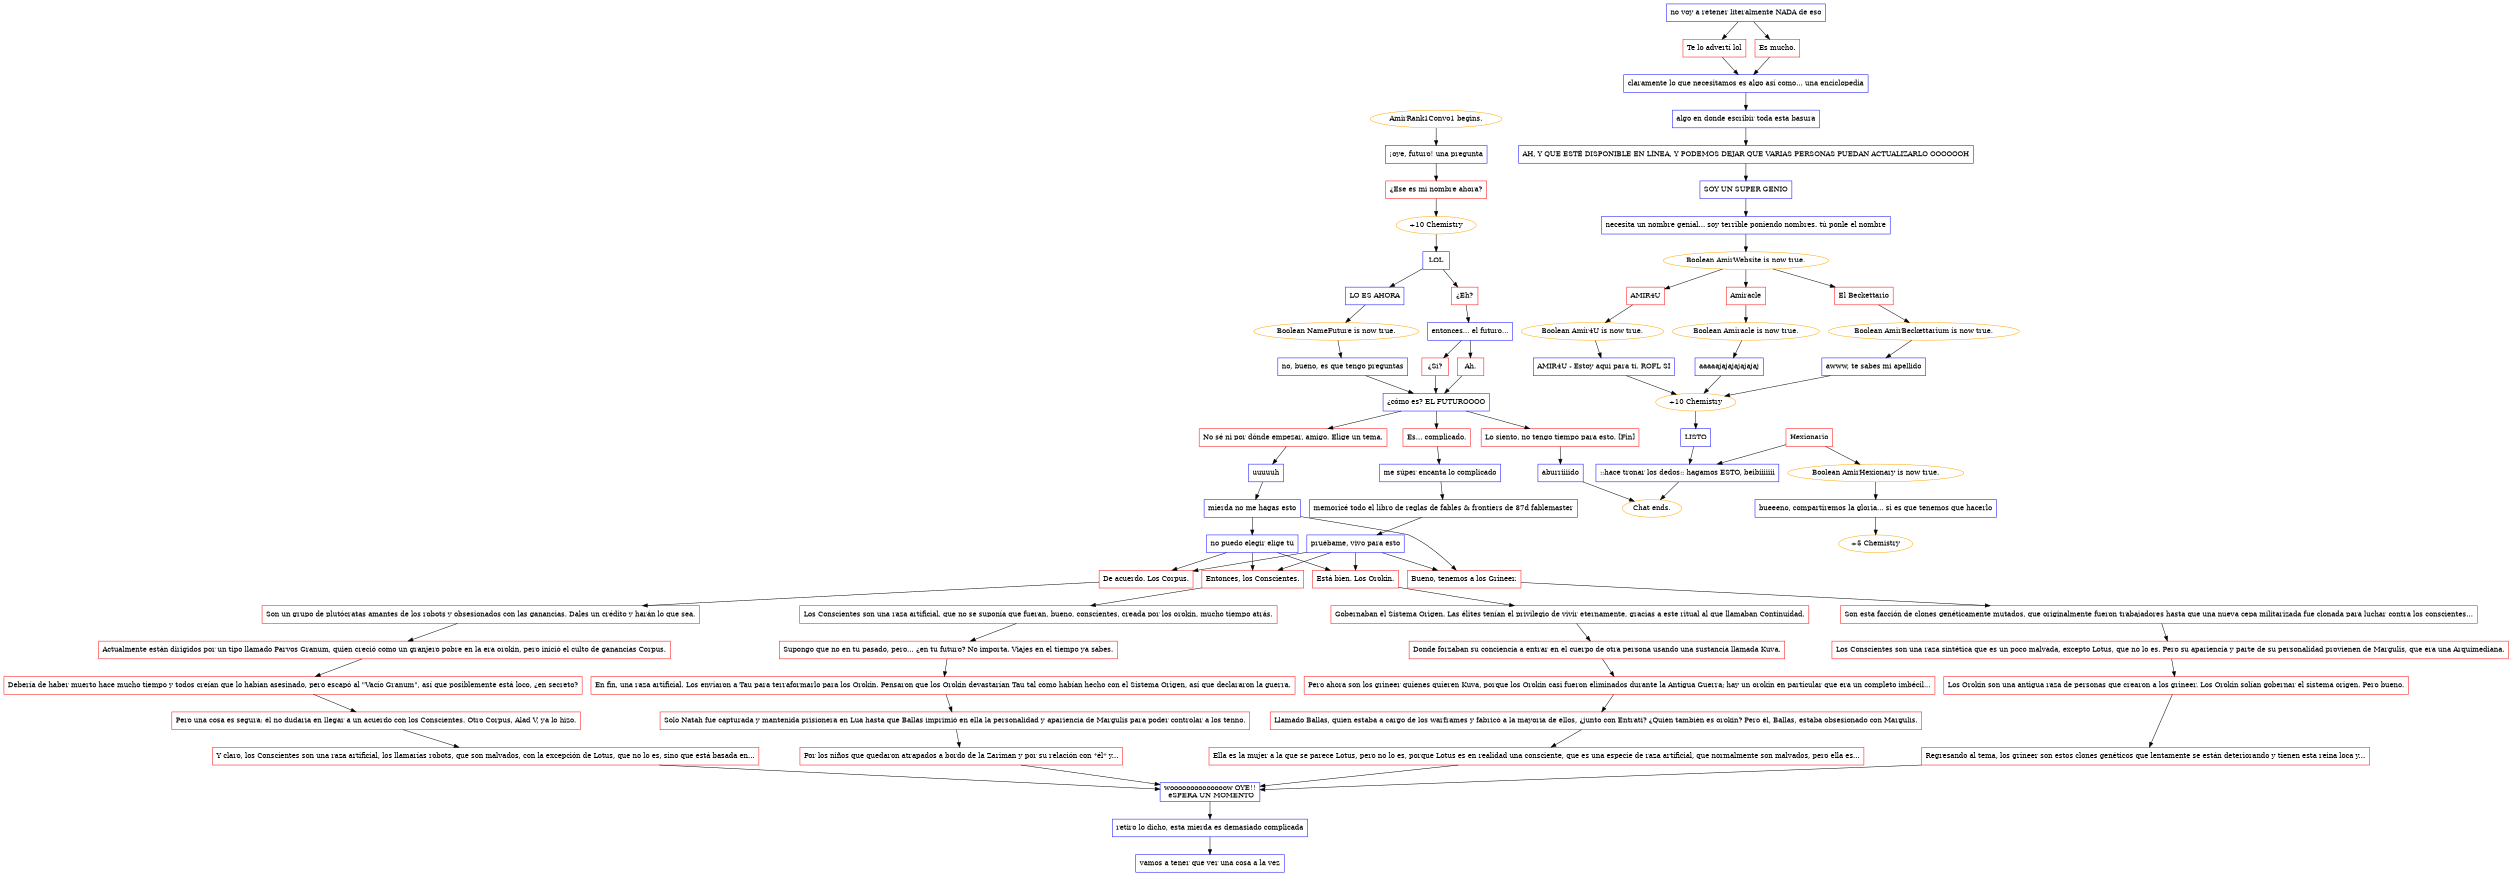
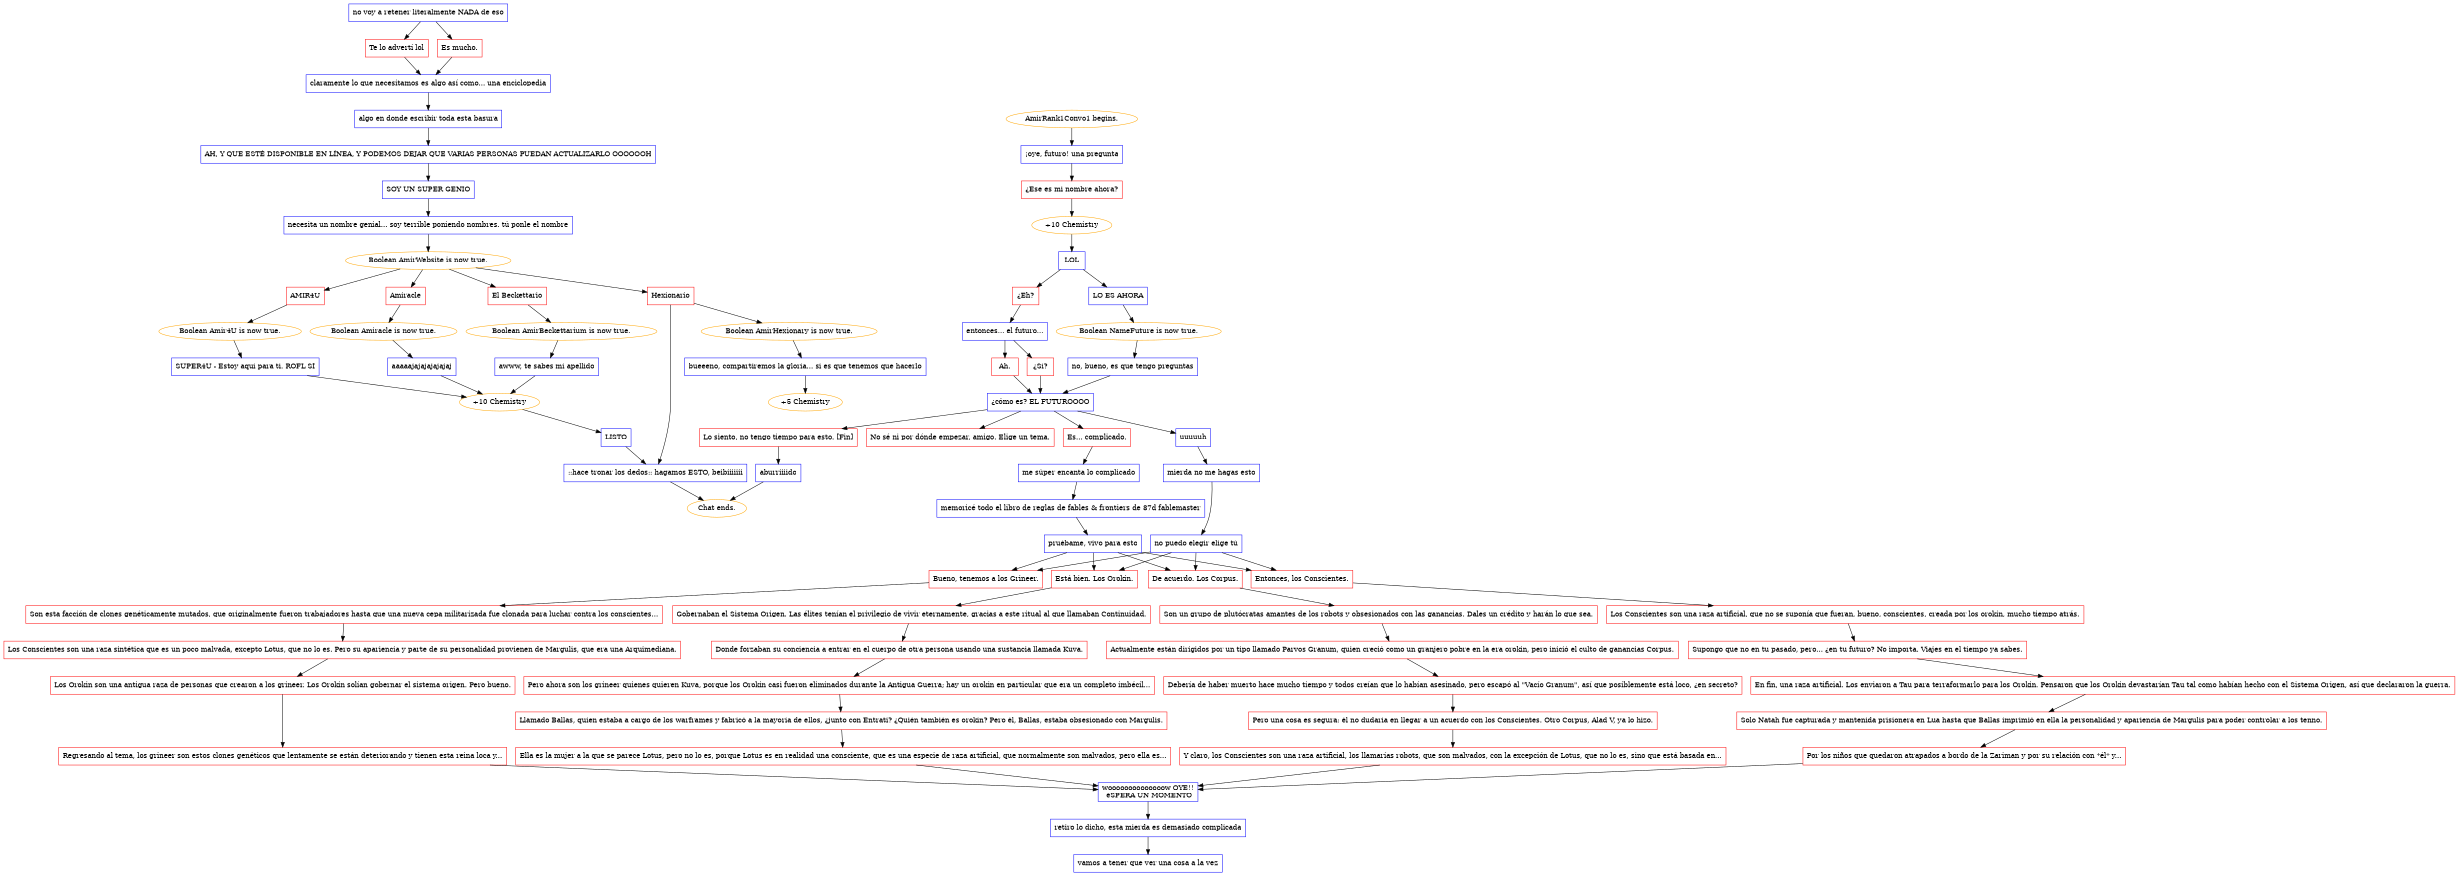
none -> (559, 280)
(1604, 367) -> (245, 367)
(1281, 453) -> (1124, 422)
(1381, 530) -> (1099, 560)
